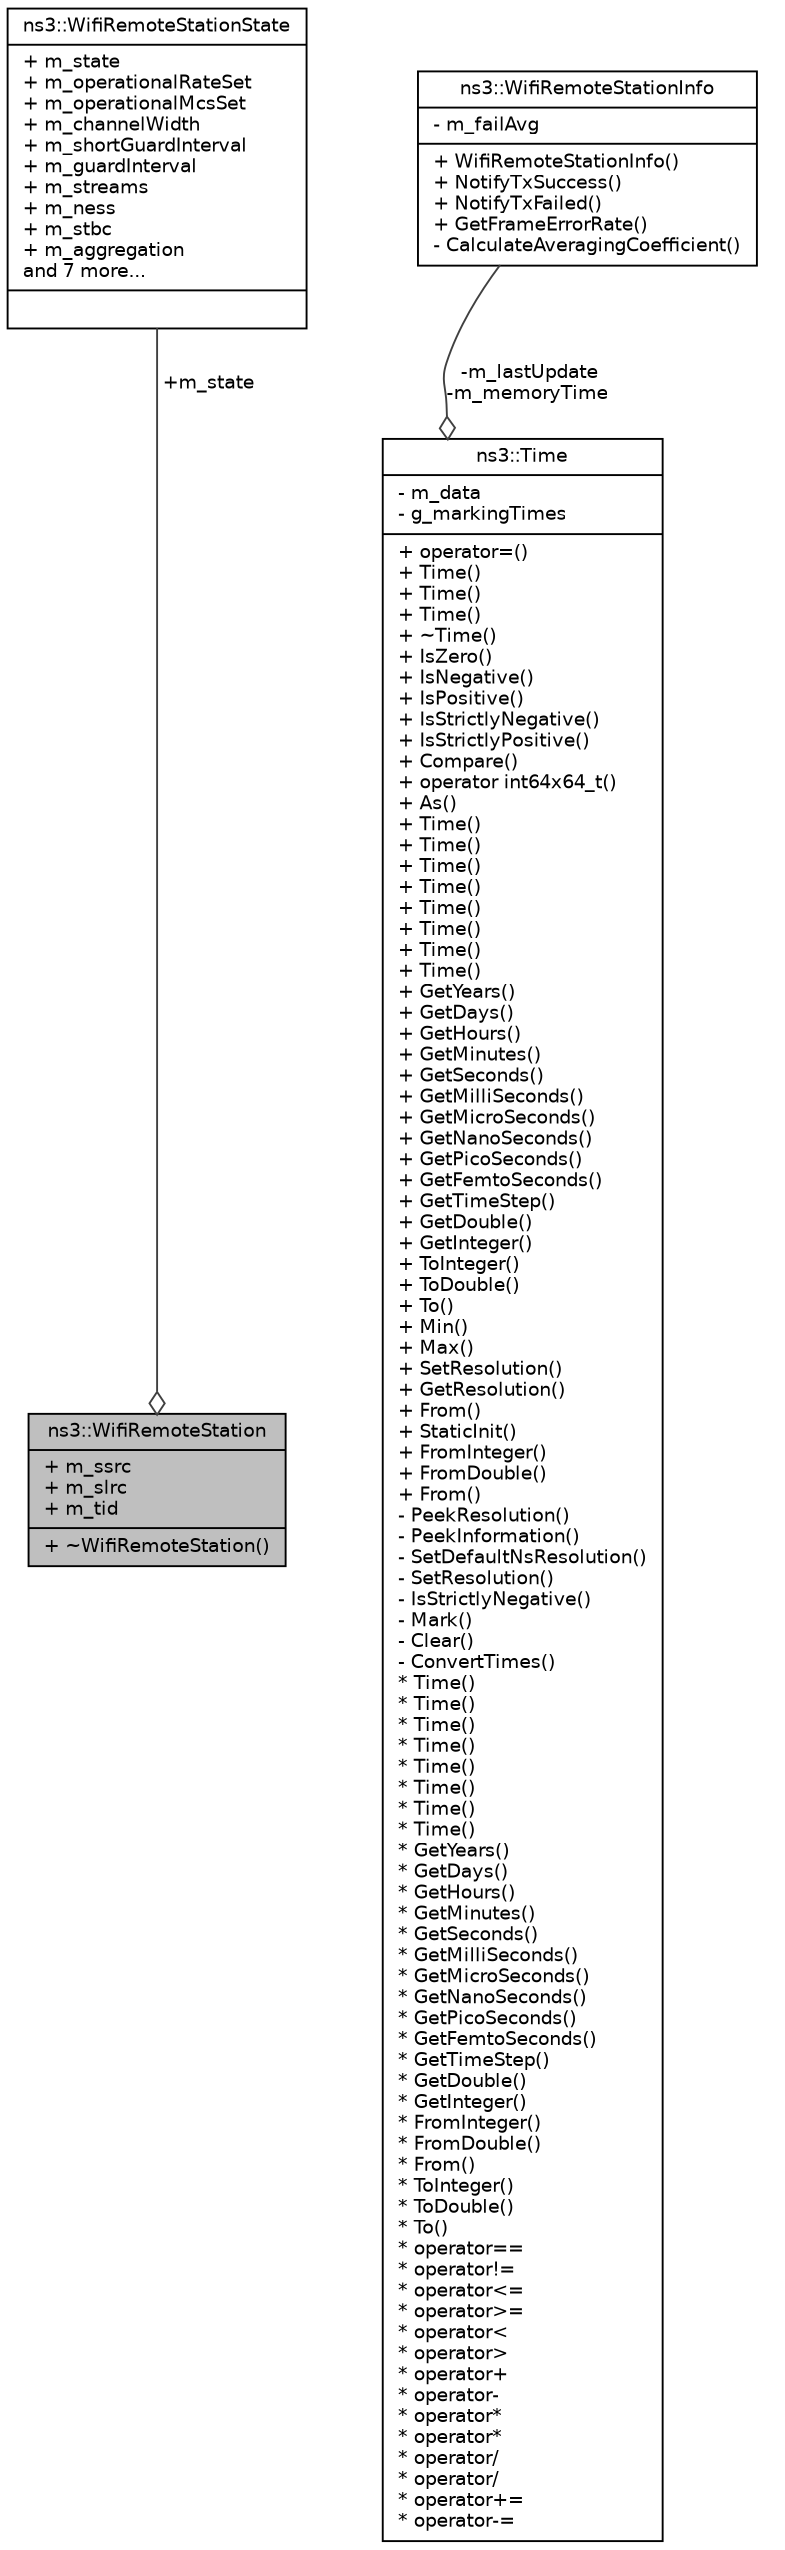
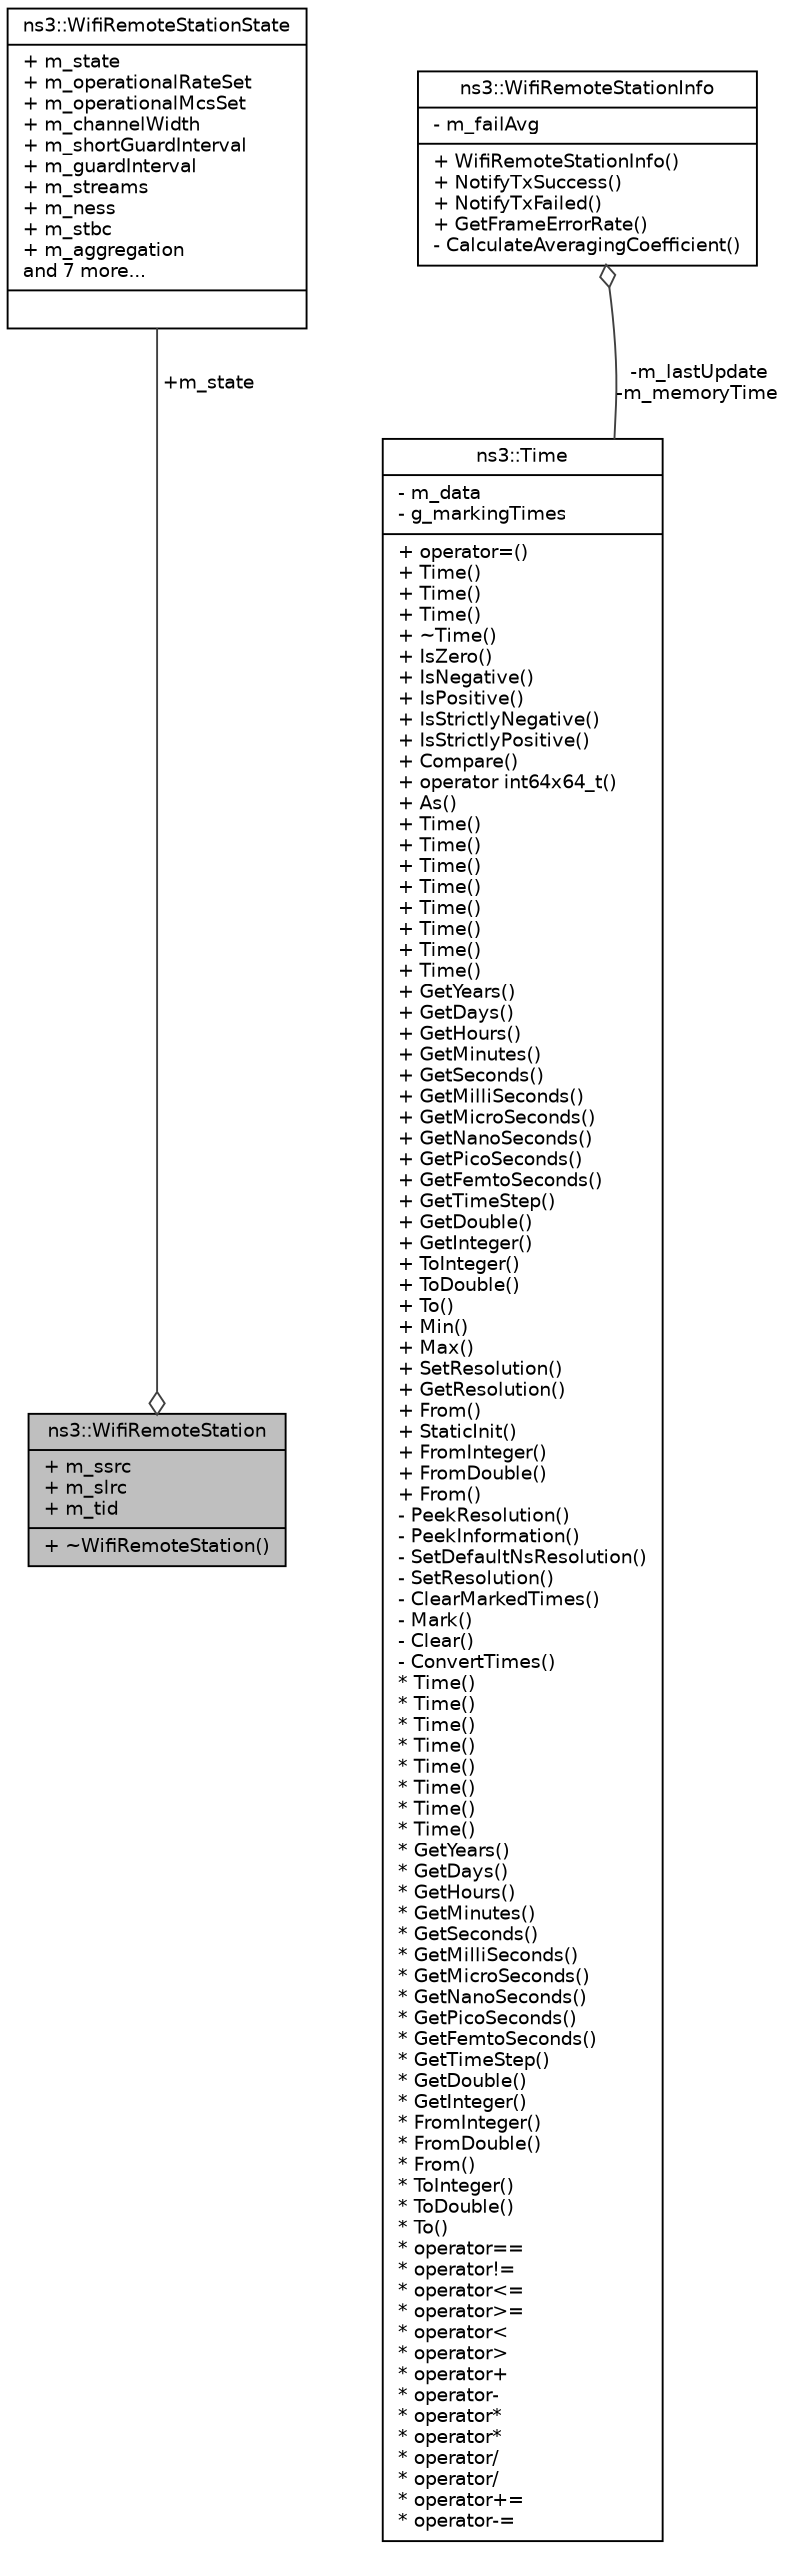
(457, 336) -> (616, 363)
(495, 1600) -> (499, 1600)
